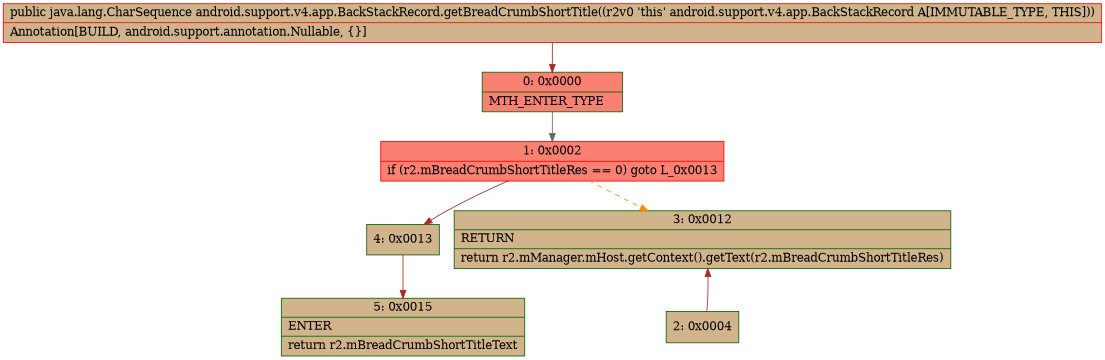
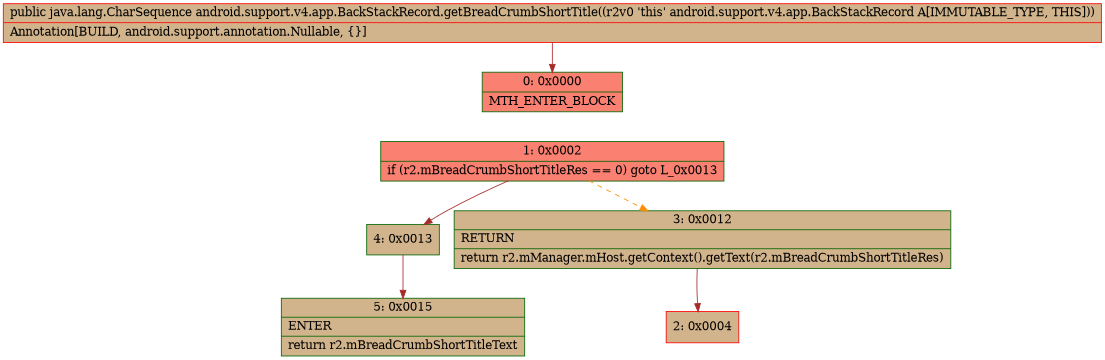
(547, 101) -> (552, 101)
(552, 123) -> none
(552, 161) -> (552, 161)
(708, 294) -> (697, 286)
(702, 327) -> (702, 327)
